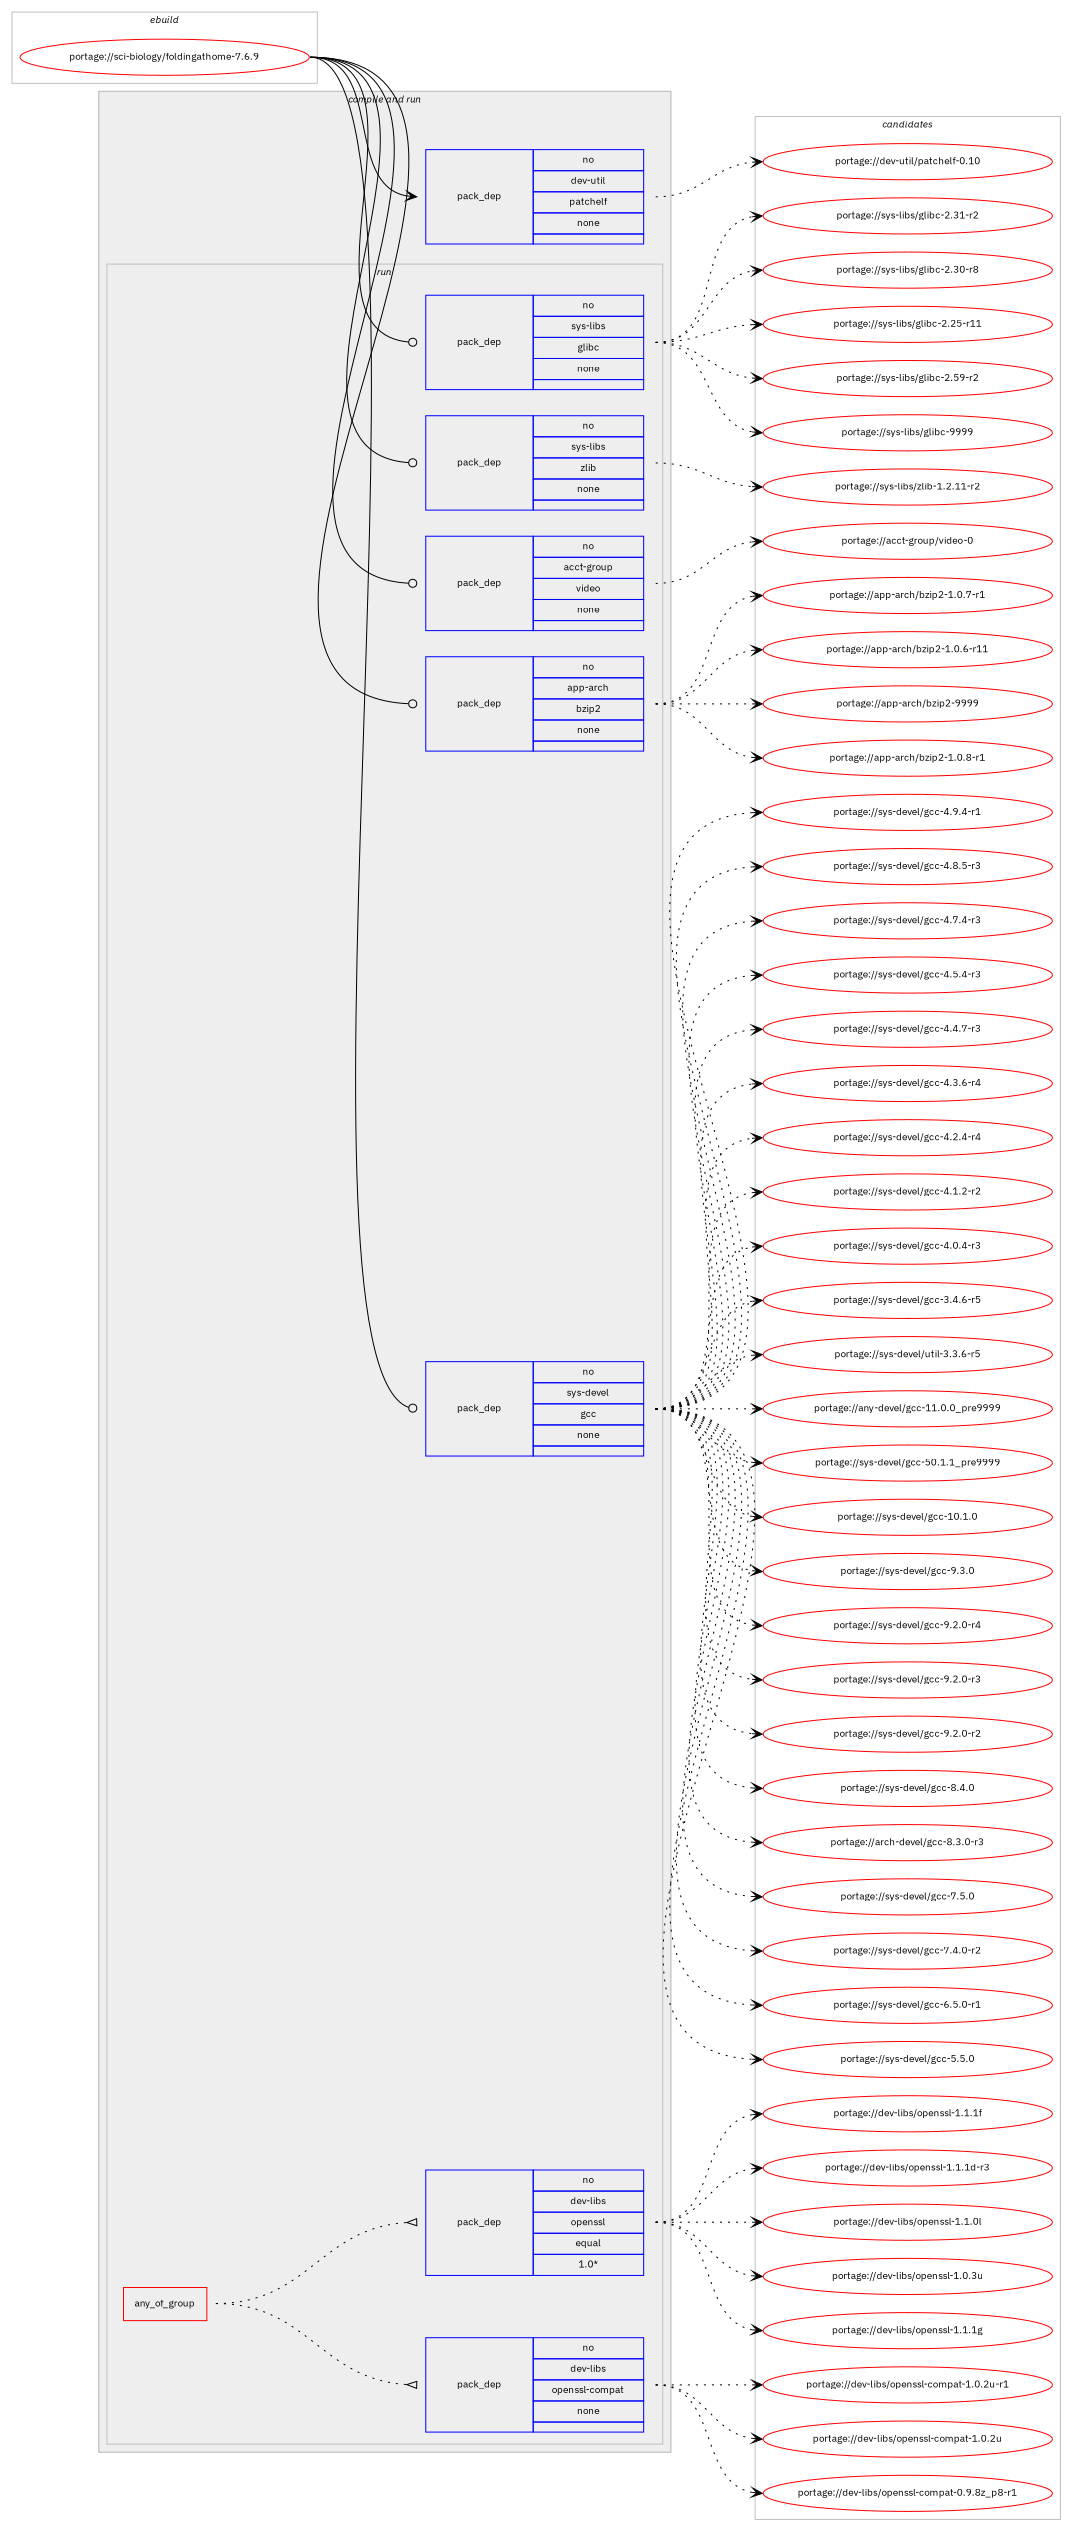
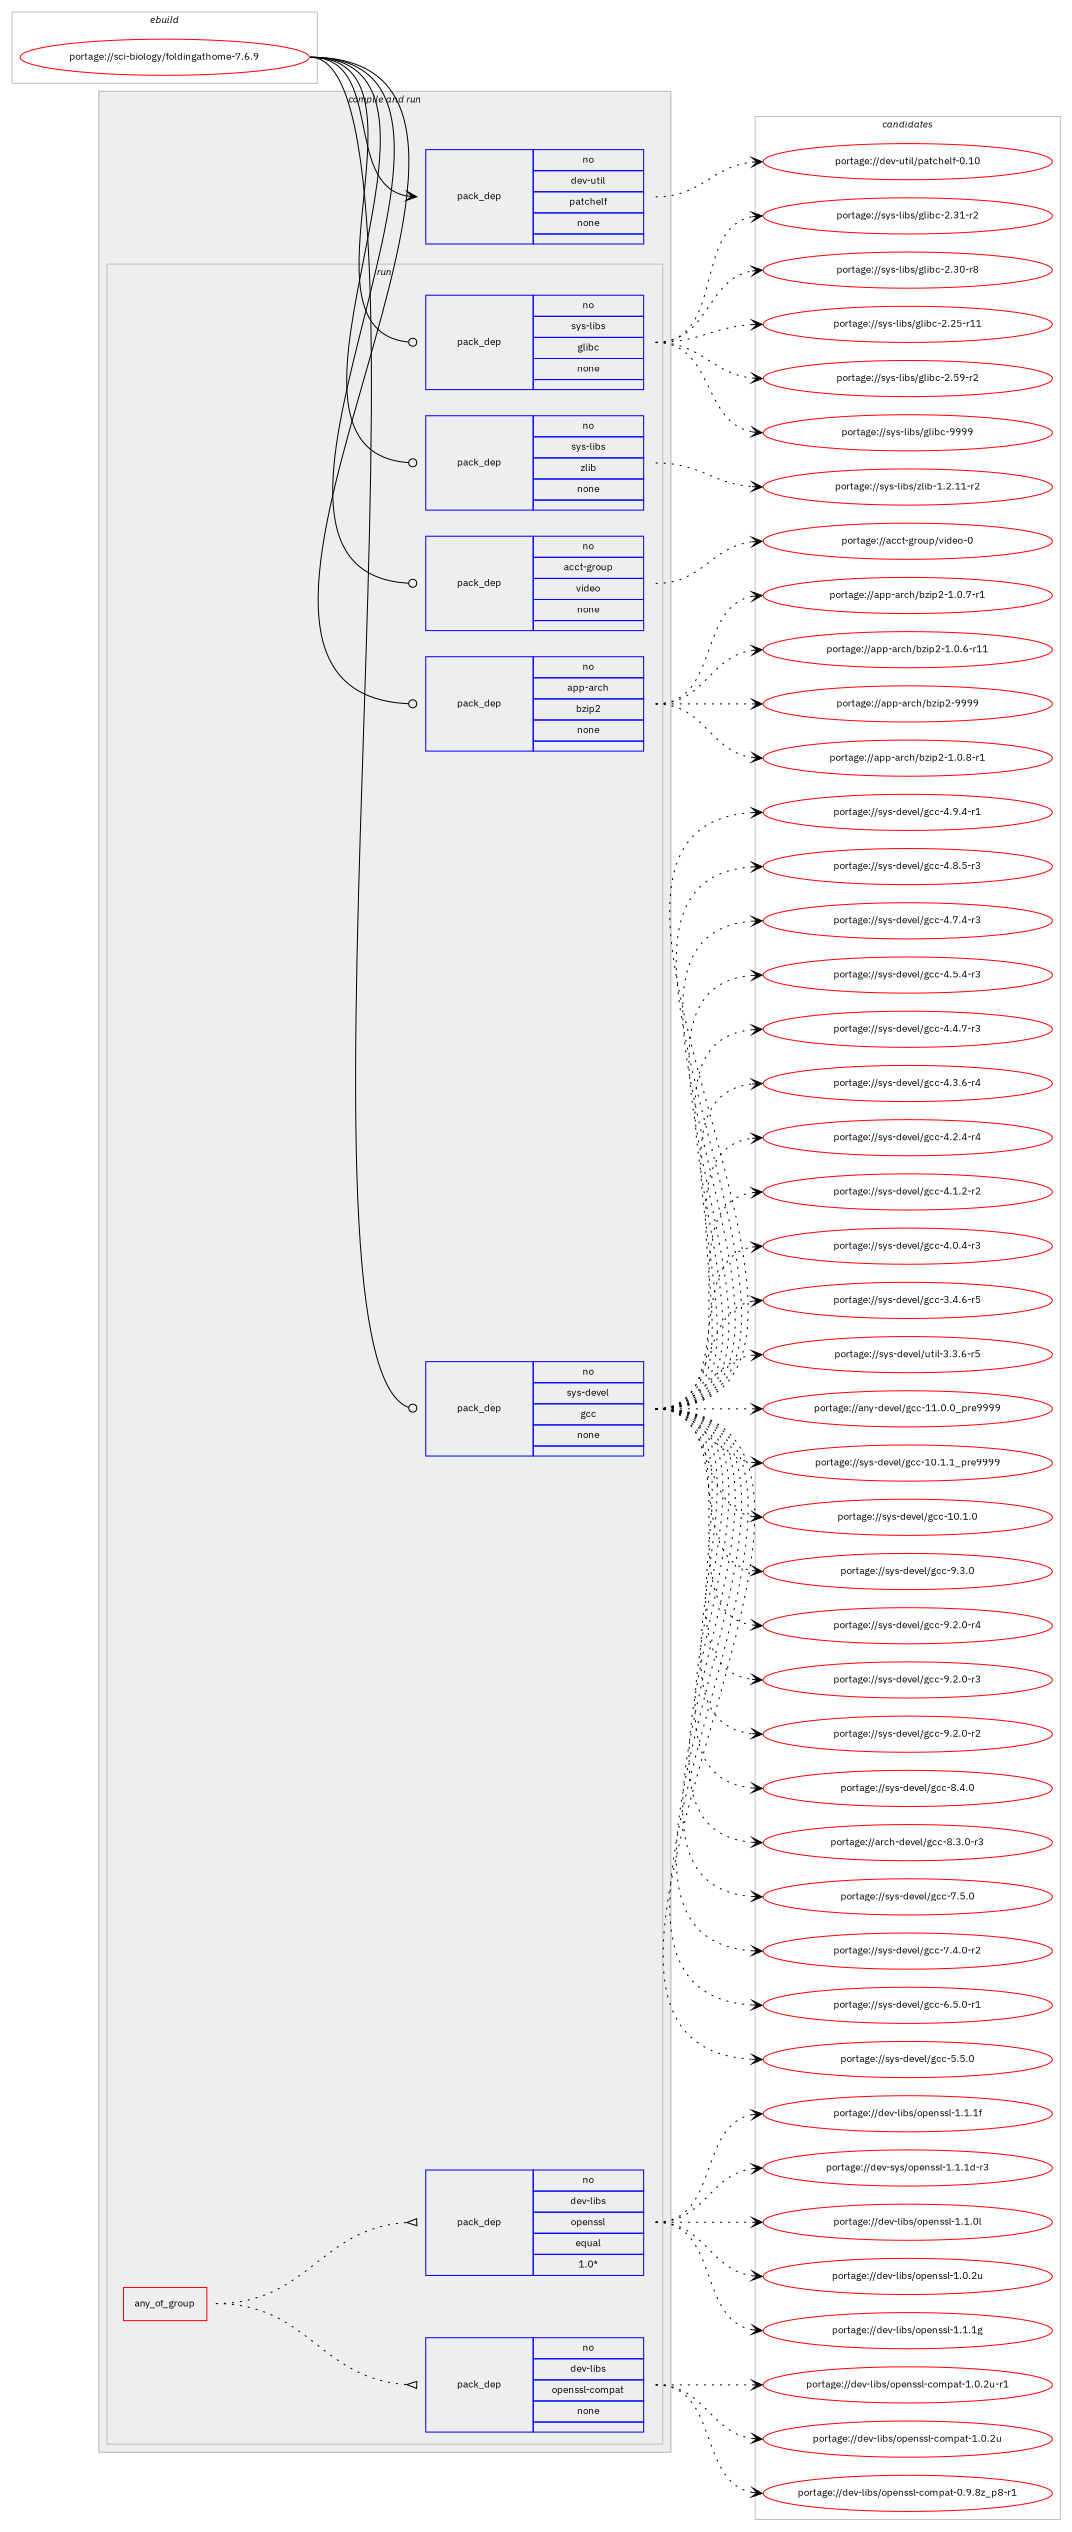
(908, 1463) -> (908, 1463)
(908, 2168) -> (908, 2168)
(908, 2276) -> (908, 2276)
